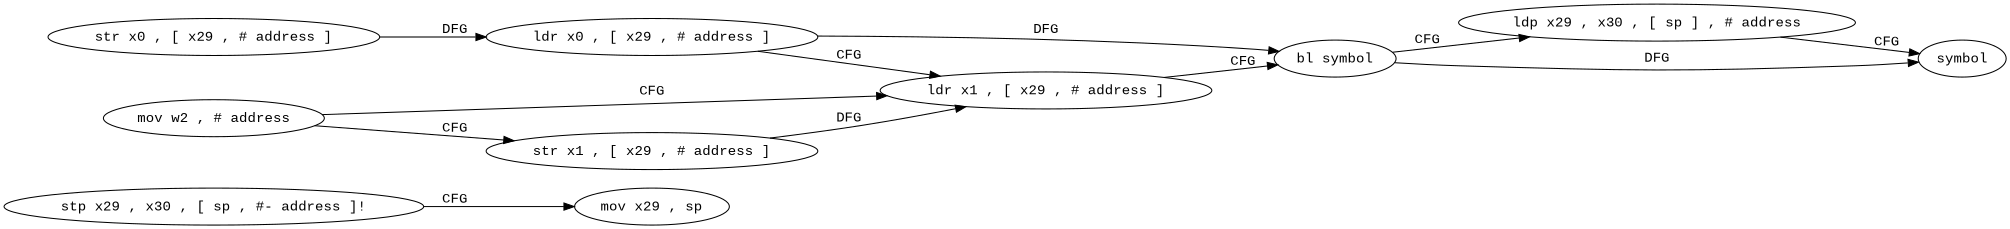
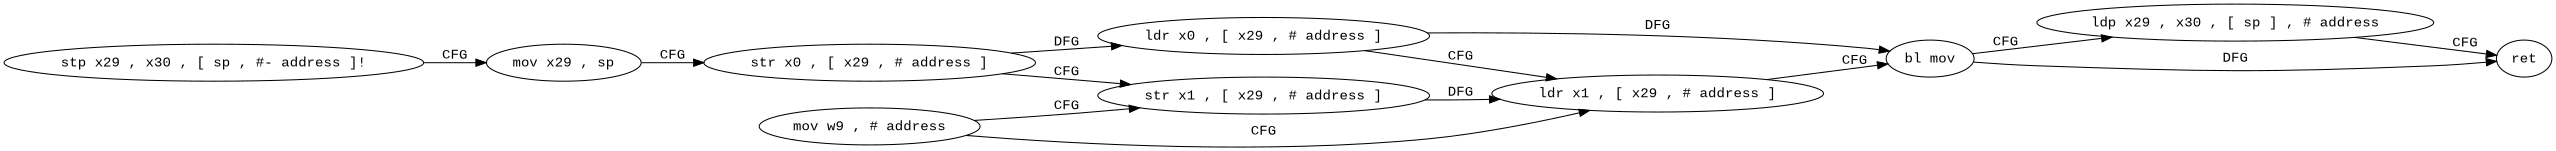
(1335, 59) -> (1930, 59)
(1962, 59) -> (2524, 59)
none -> (667, 63)
none -> (1061, 79)
(214, 118) -> (870, 126)
